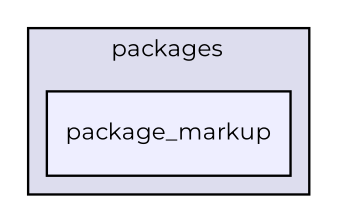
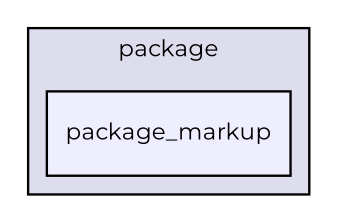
(169, 50) -> (169, 50)
